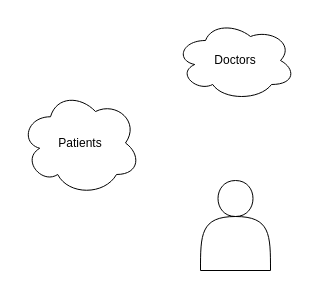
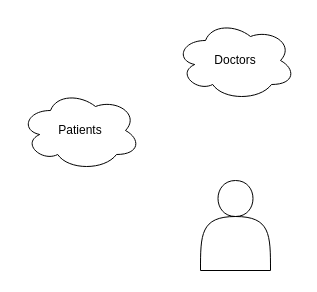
(81, 143) -> (81, 131)
